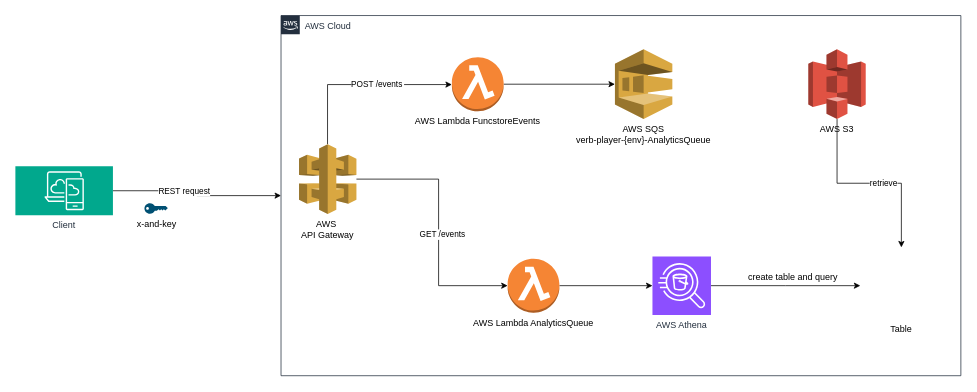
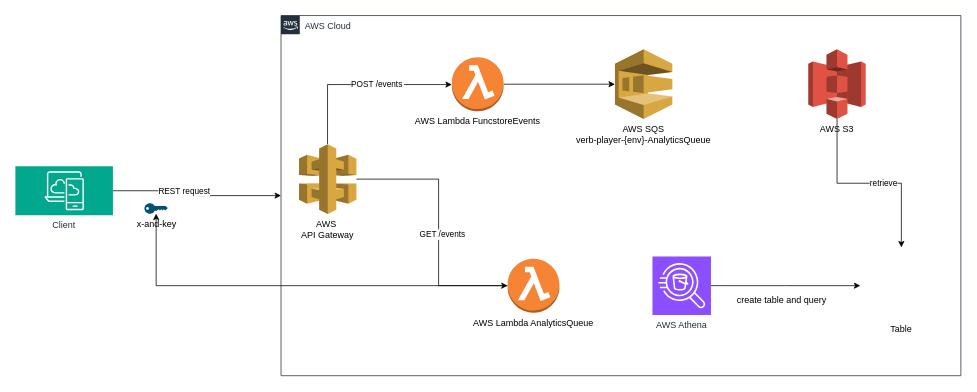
(793, 276) -> (782, 299)
(603, 285) -> (295, 285)
